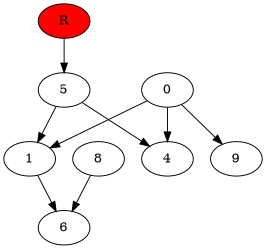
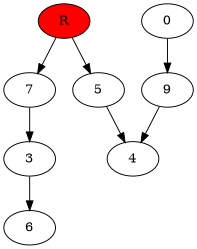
none -> (30, 90)
(167, 120) -> (152, 120)
(30, 159) -> none
(99, 159) -> (30, 159)
